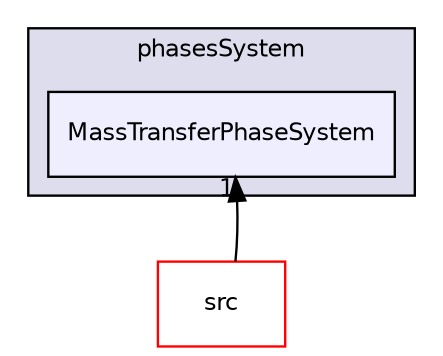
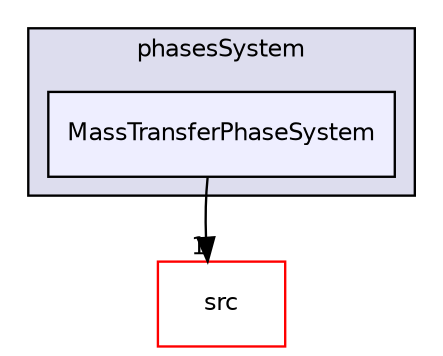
(237, 231) -> (206, 211)
